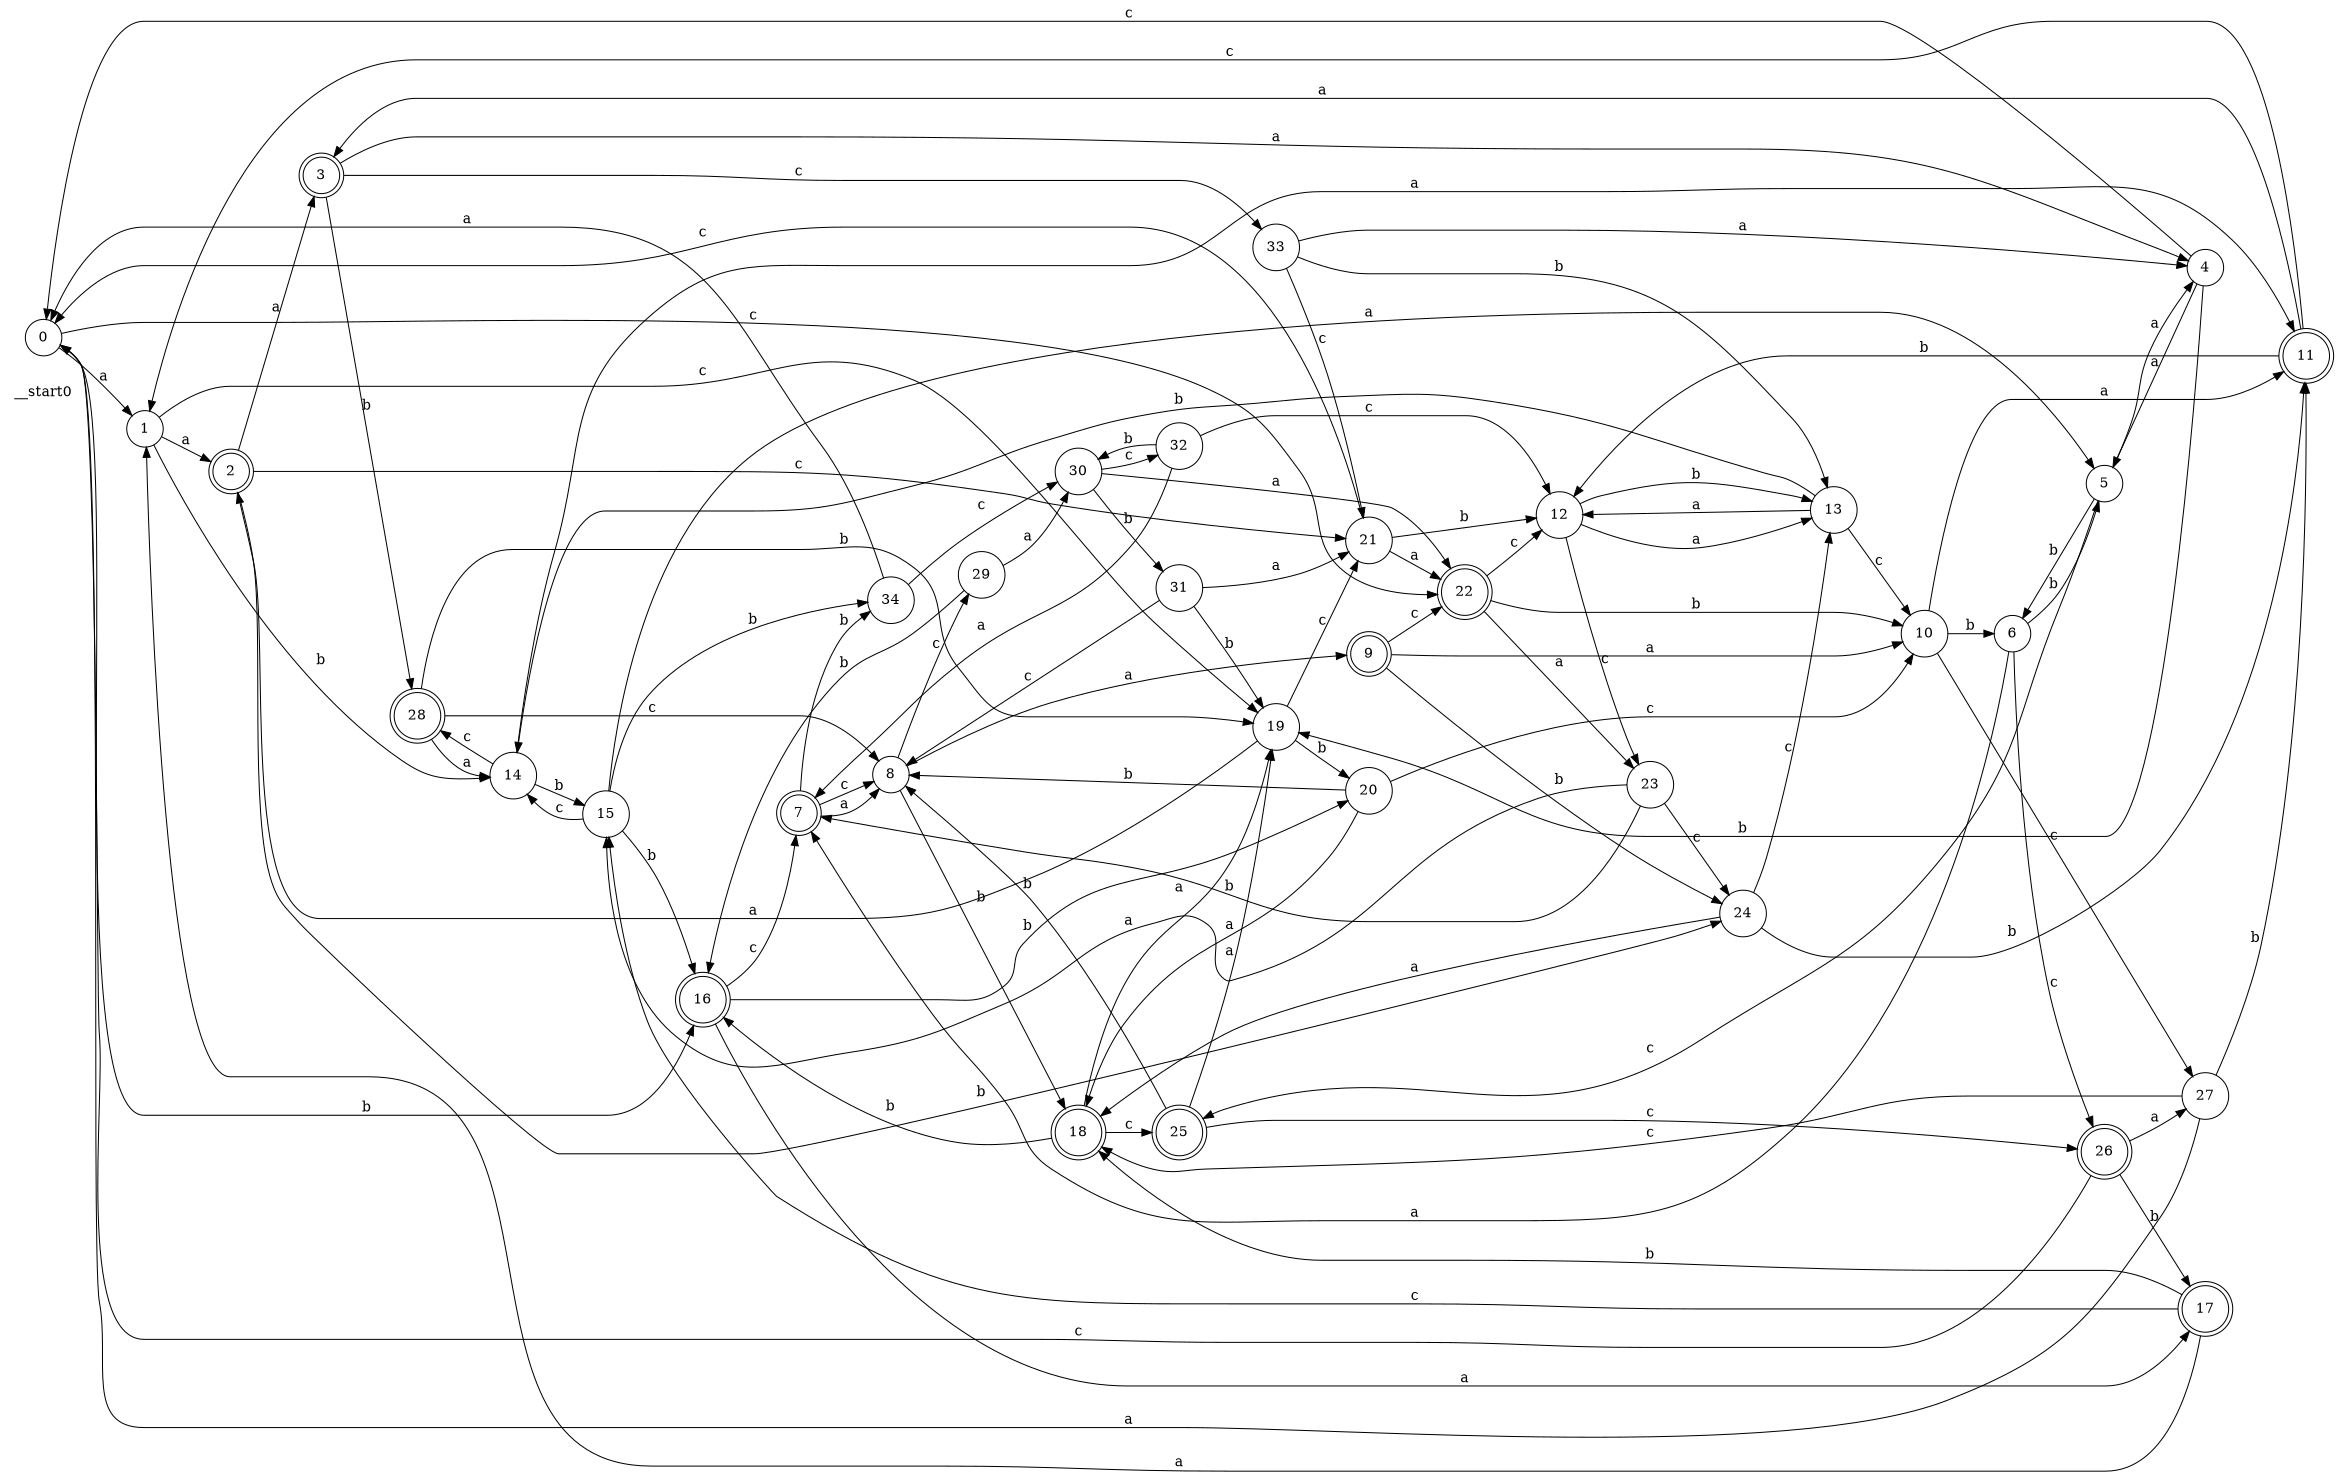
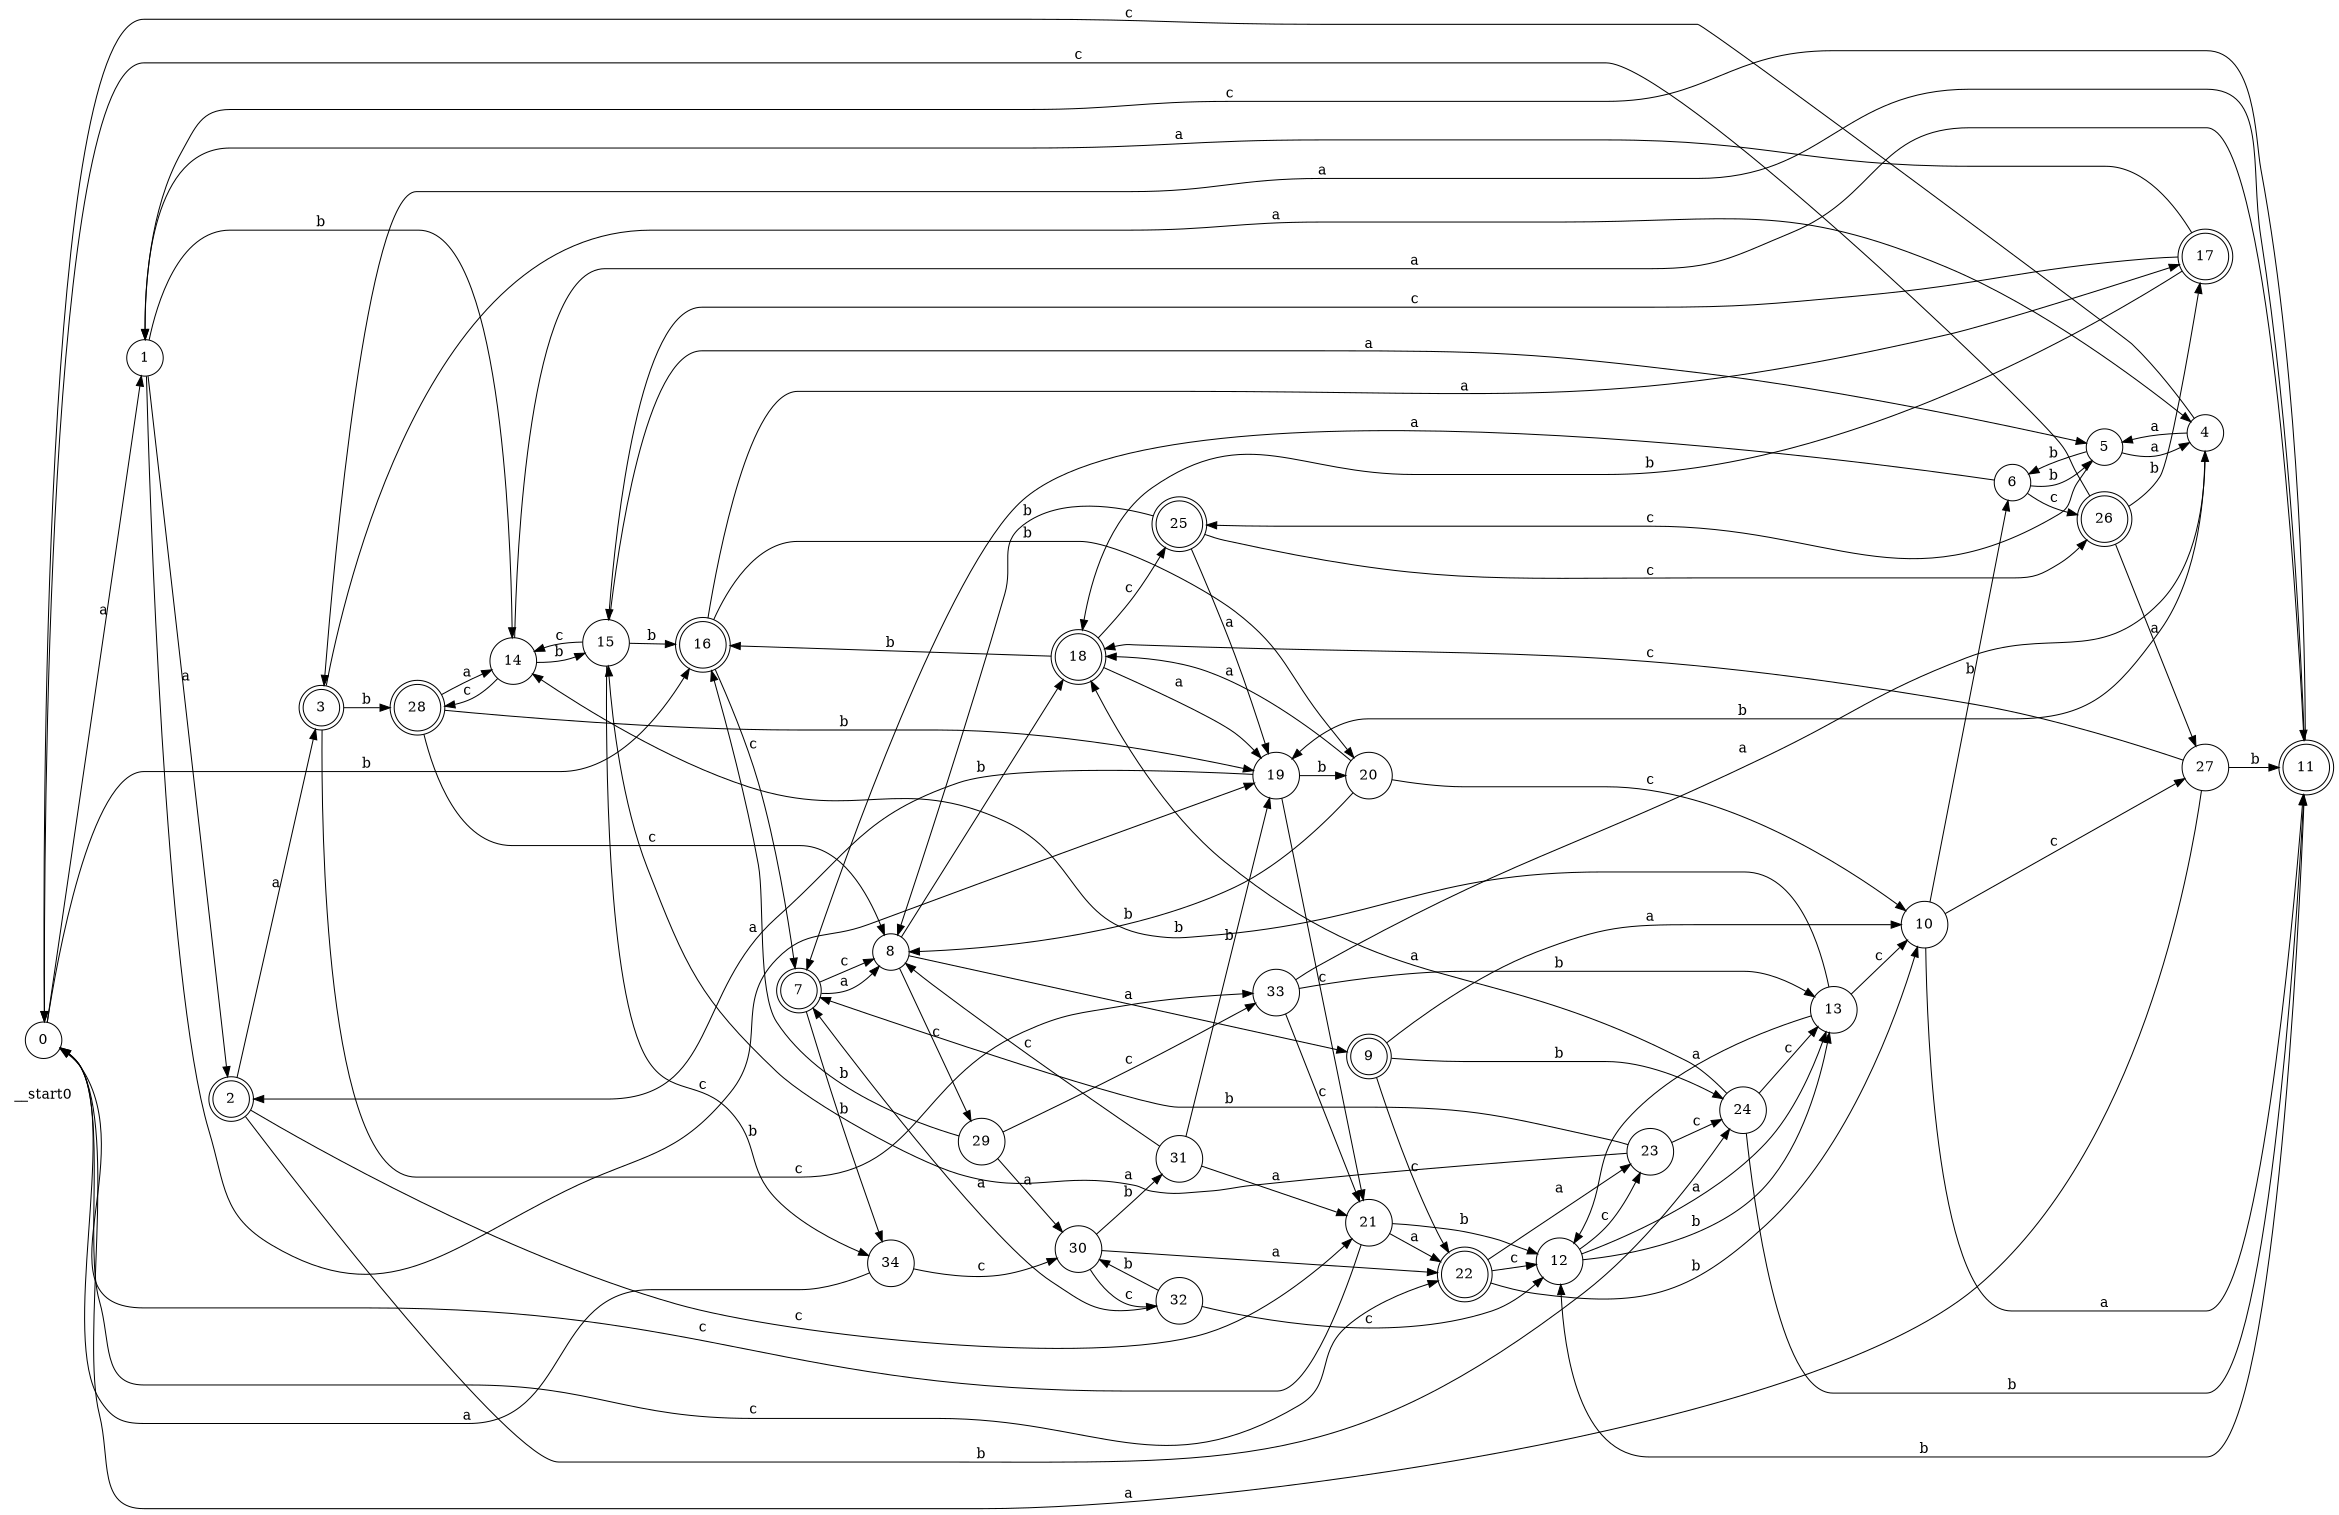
none -> (1126, 1072)
